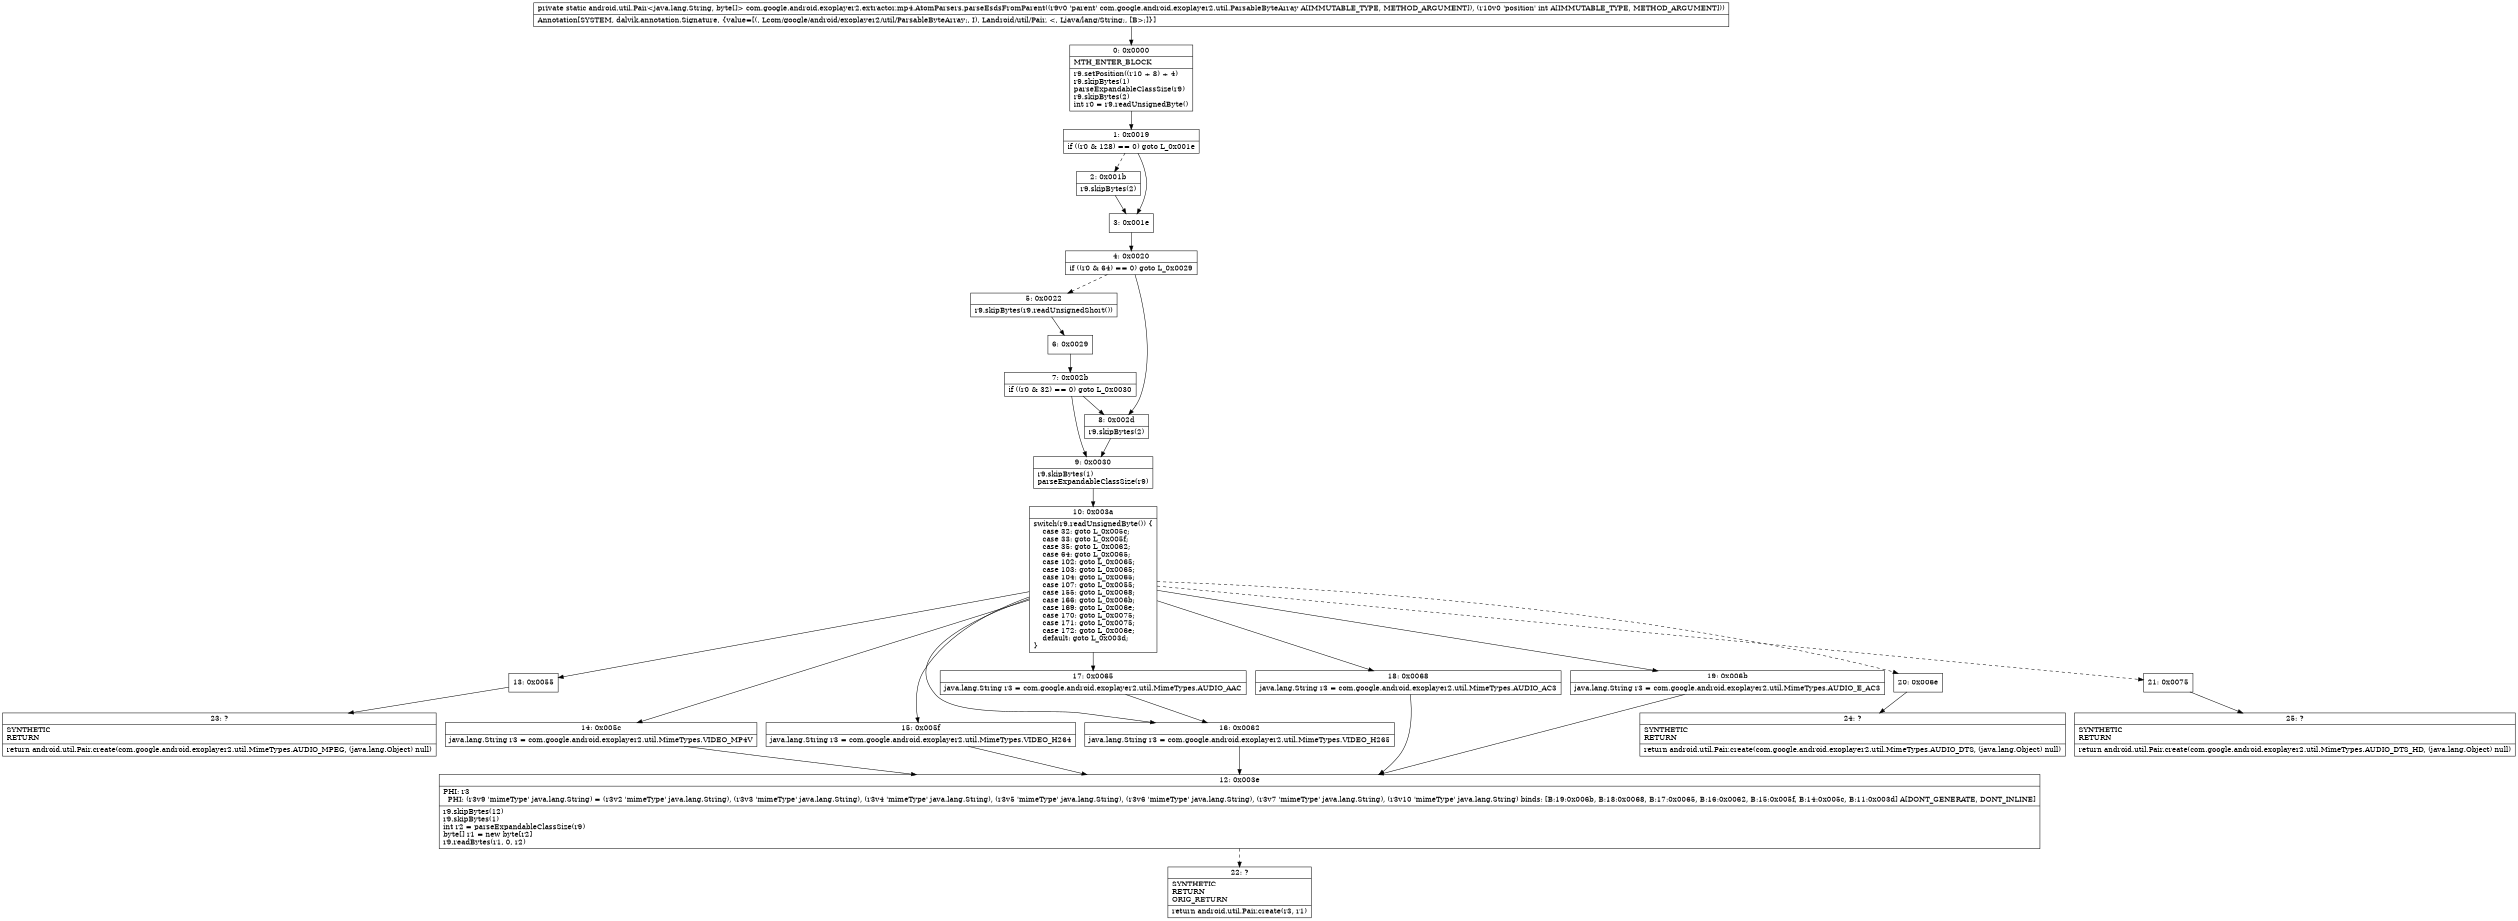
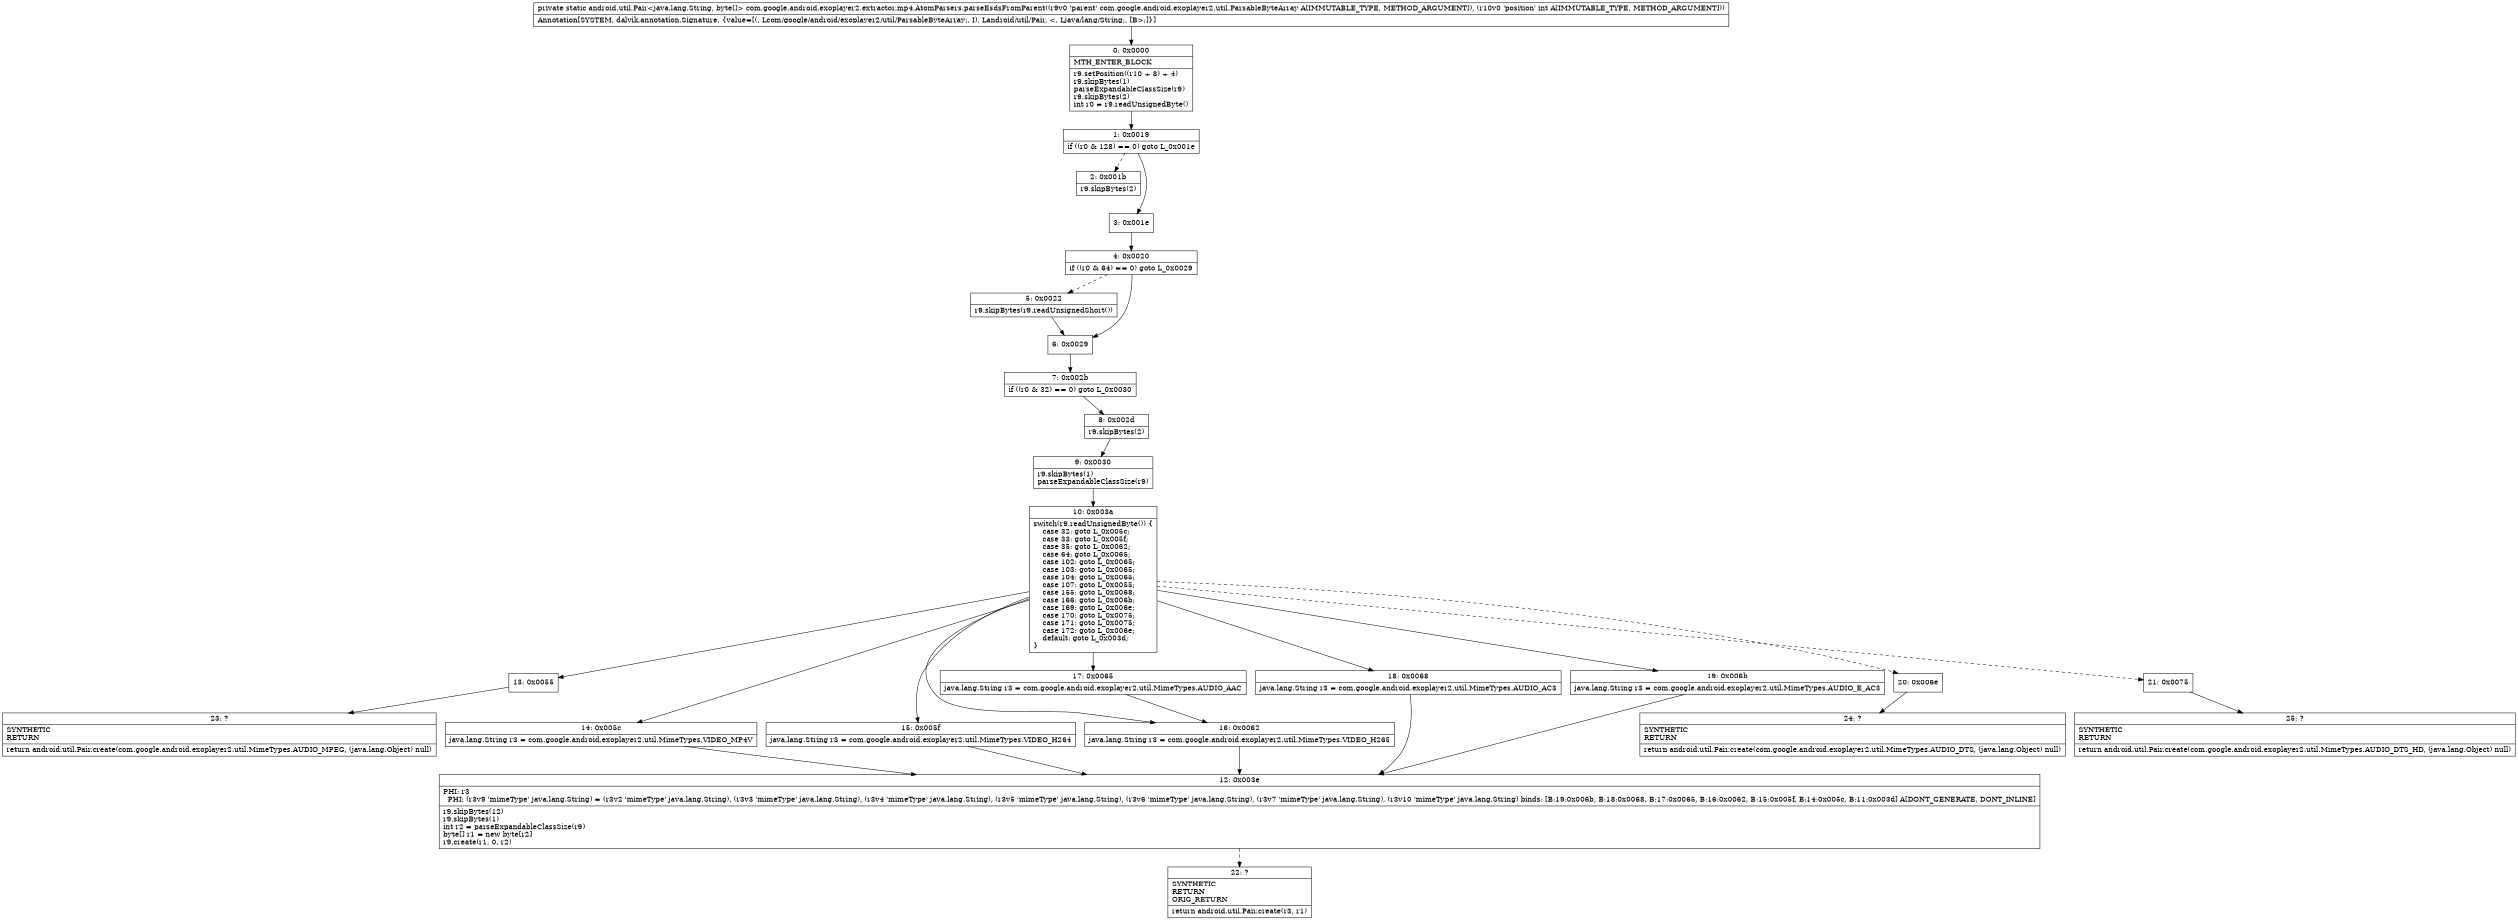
(1119, 202) -> none
(1147, 344) -> (1125, 311)
(1077, 424) -> none
(485, 842) -> (478, 842)
